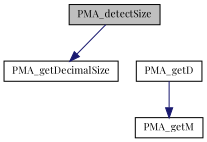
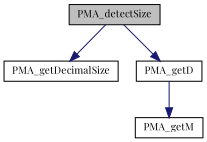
none -> (138, 39)
